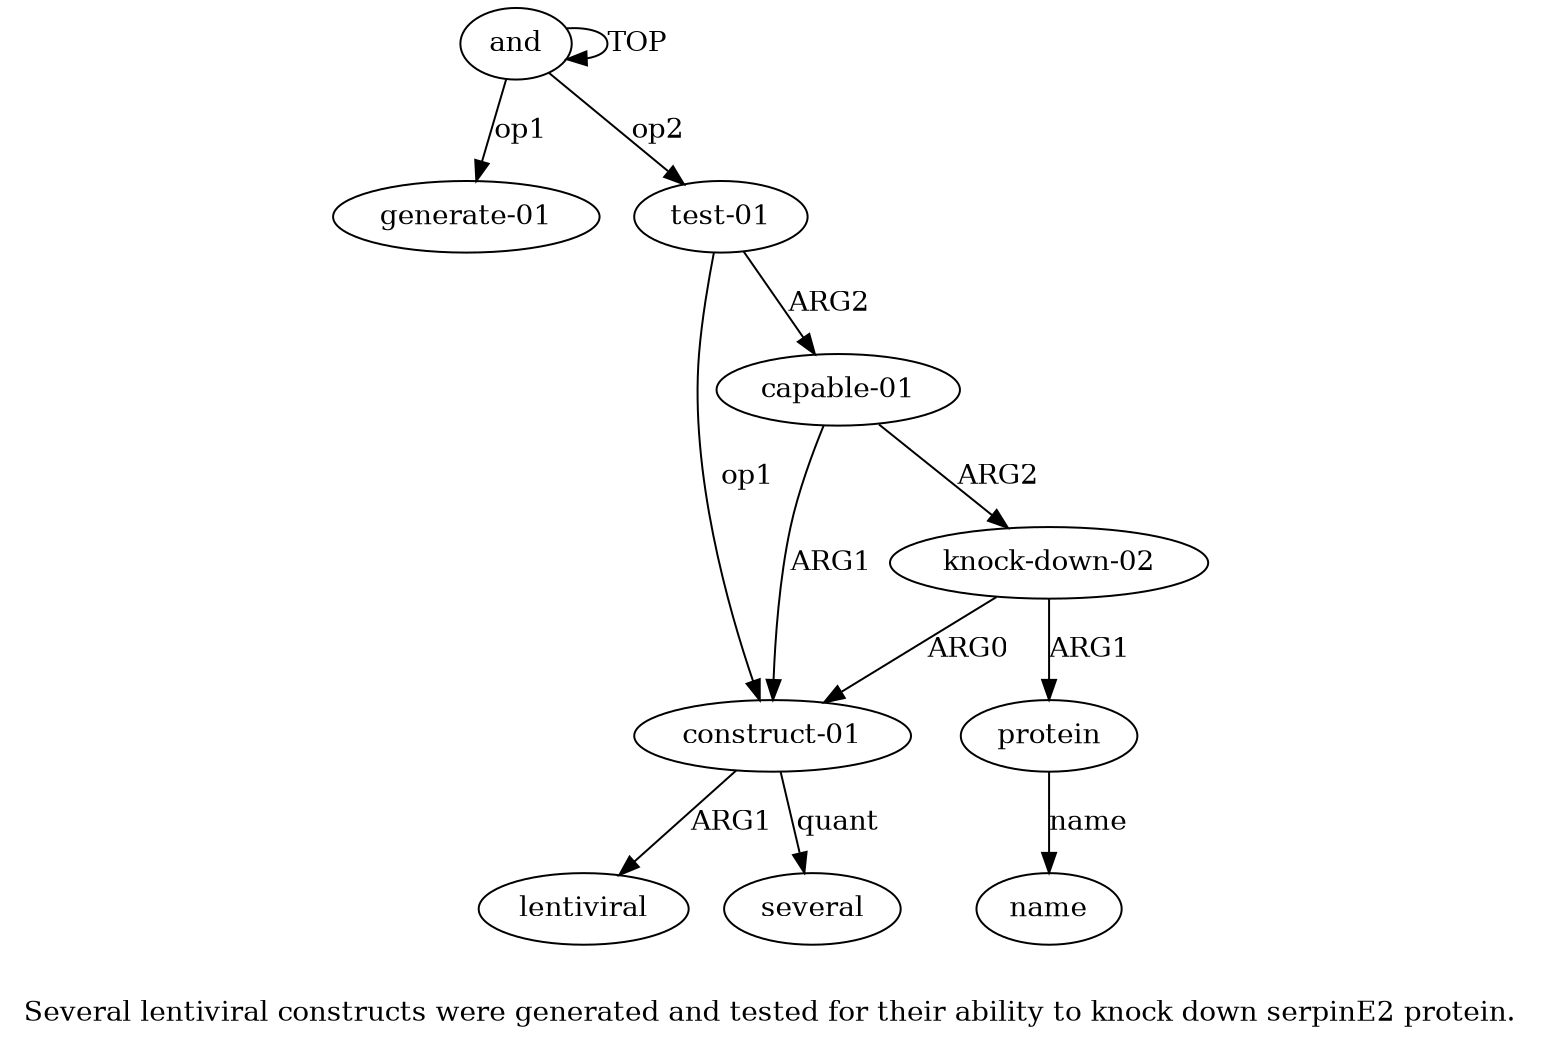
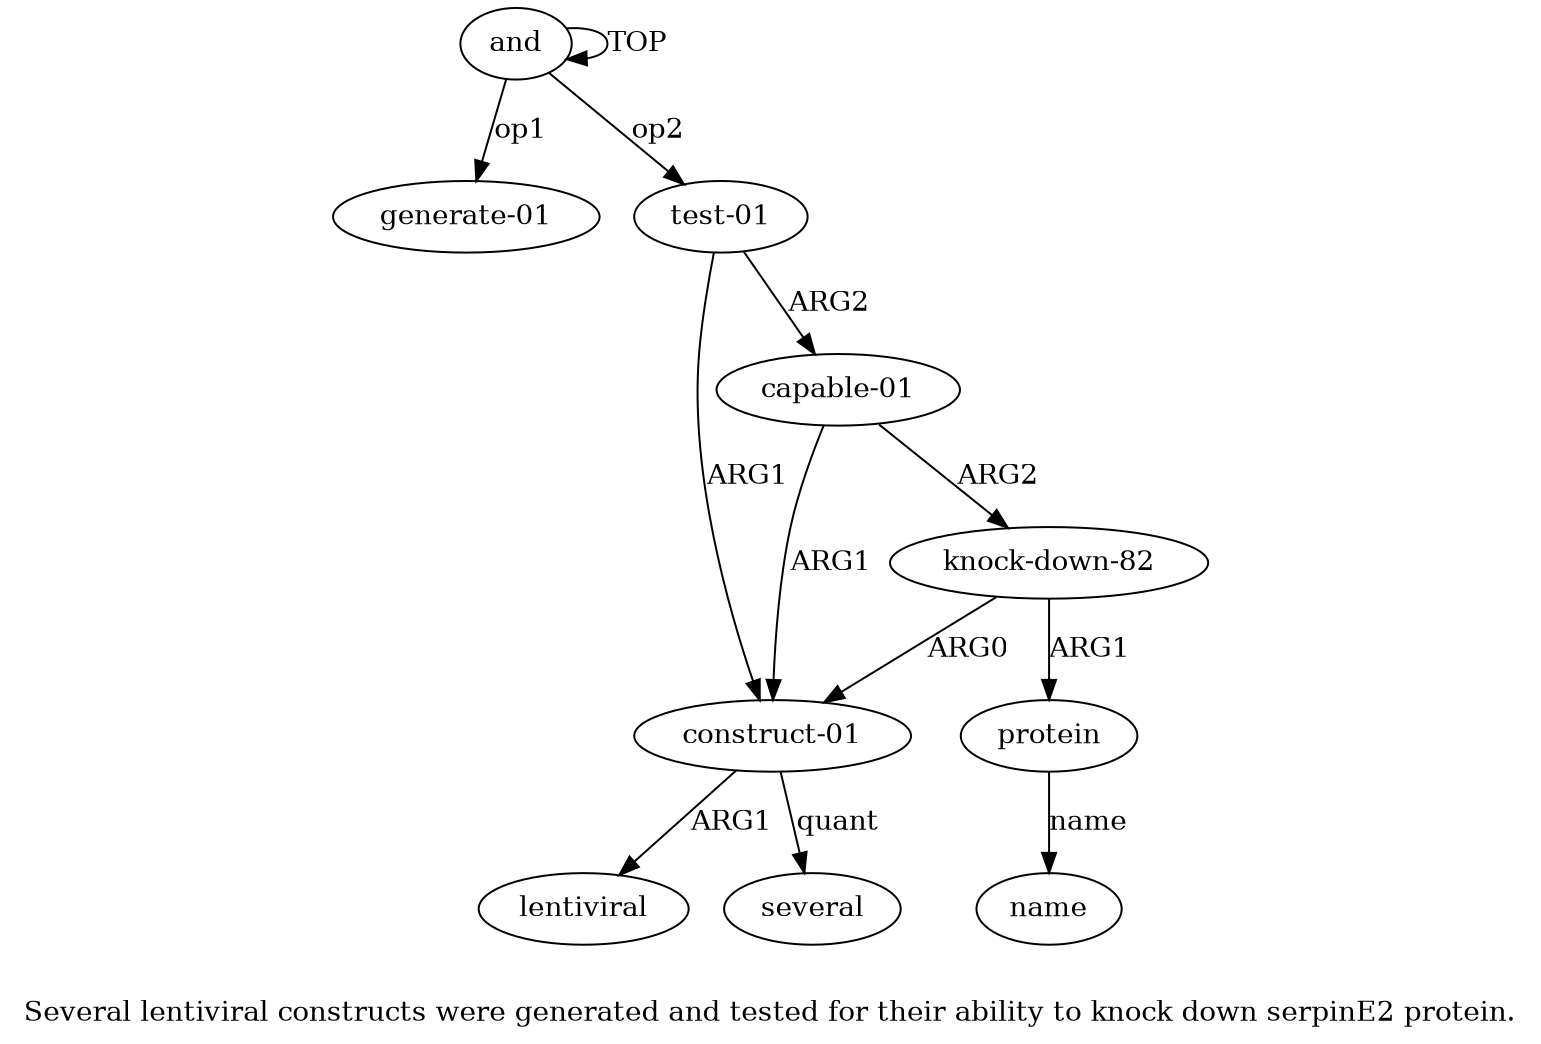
(748, 476) -> (748, 476)
(1049, 563) -> (1049, 563)
